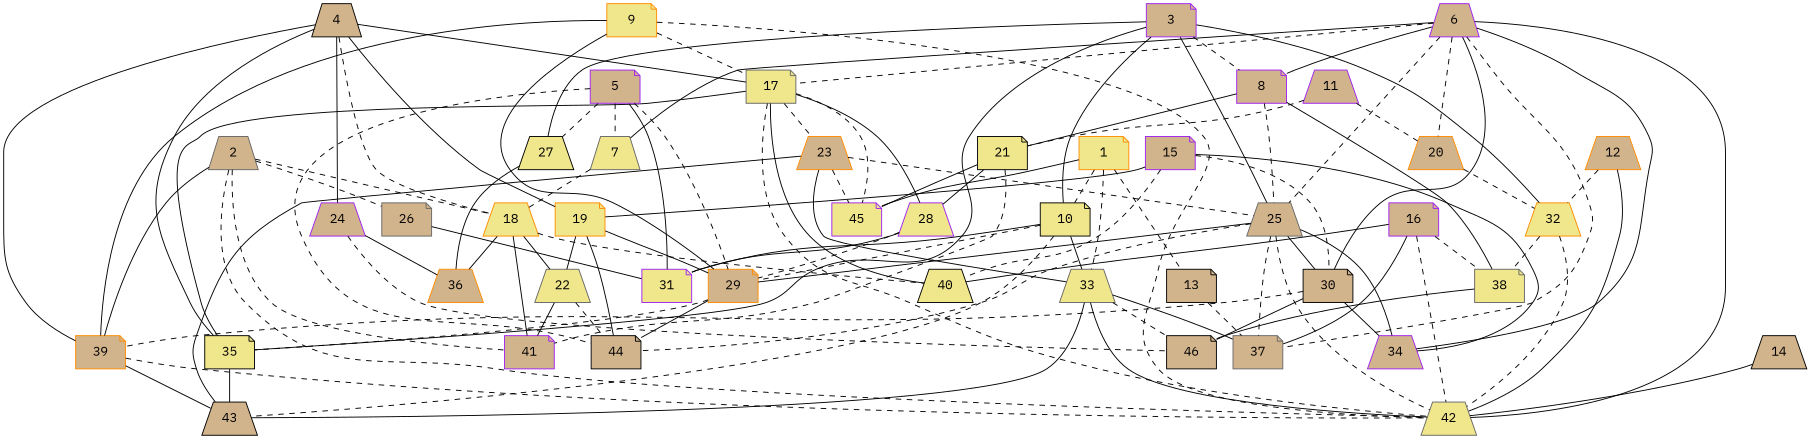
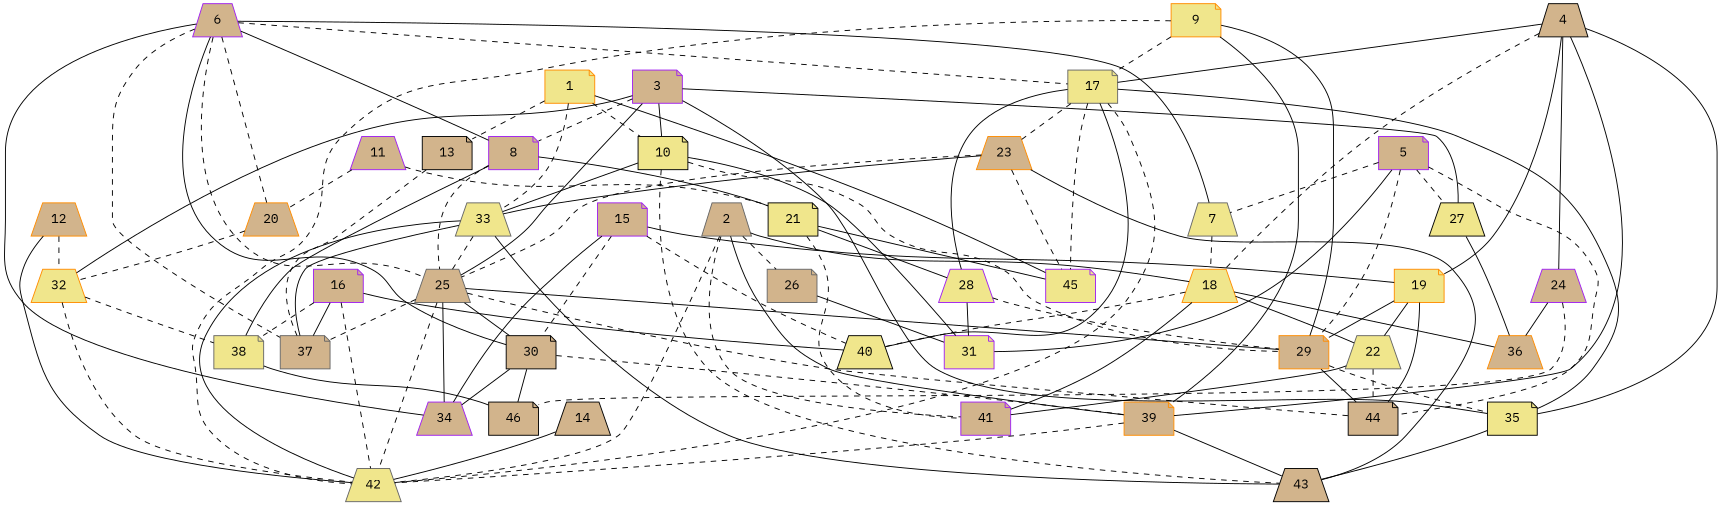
(373, 186) -> (1080, 267)
(1725, 222) -> none
(1138, 318) -> (463, 253)
